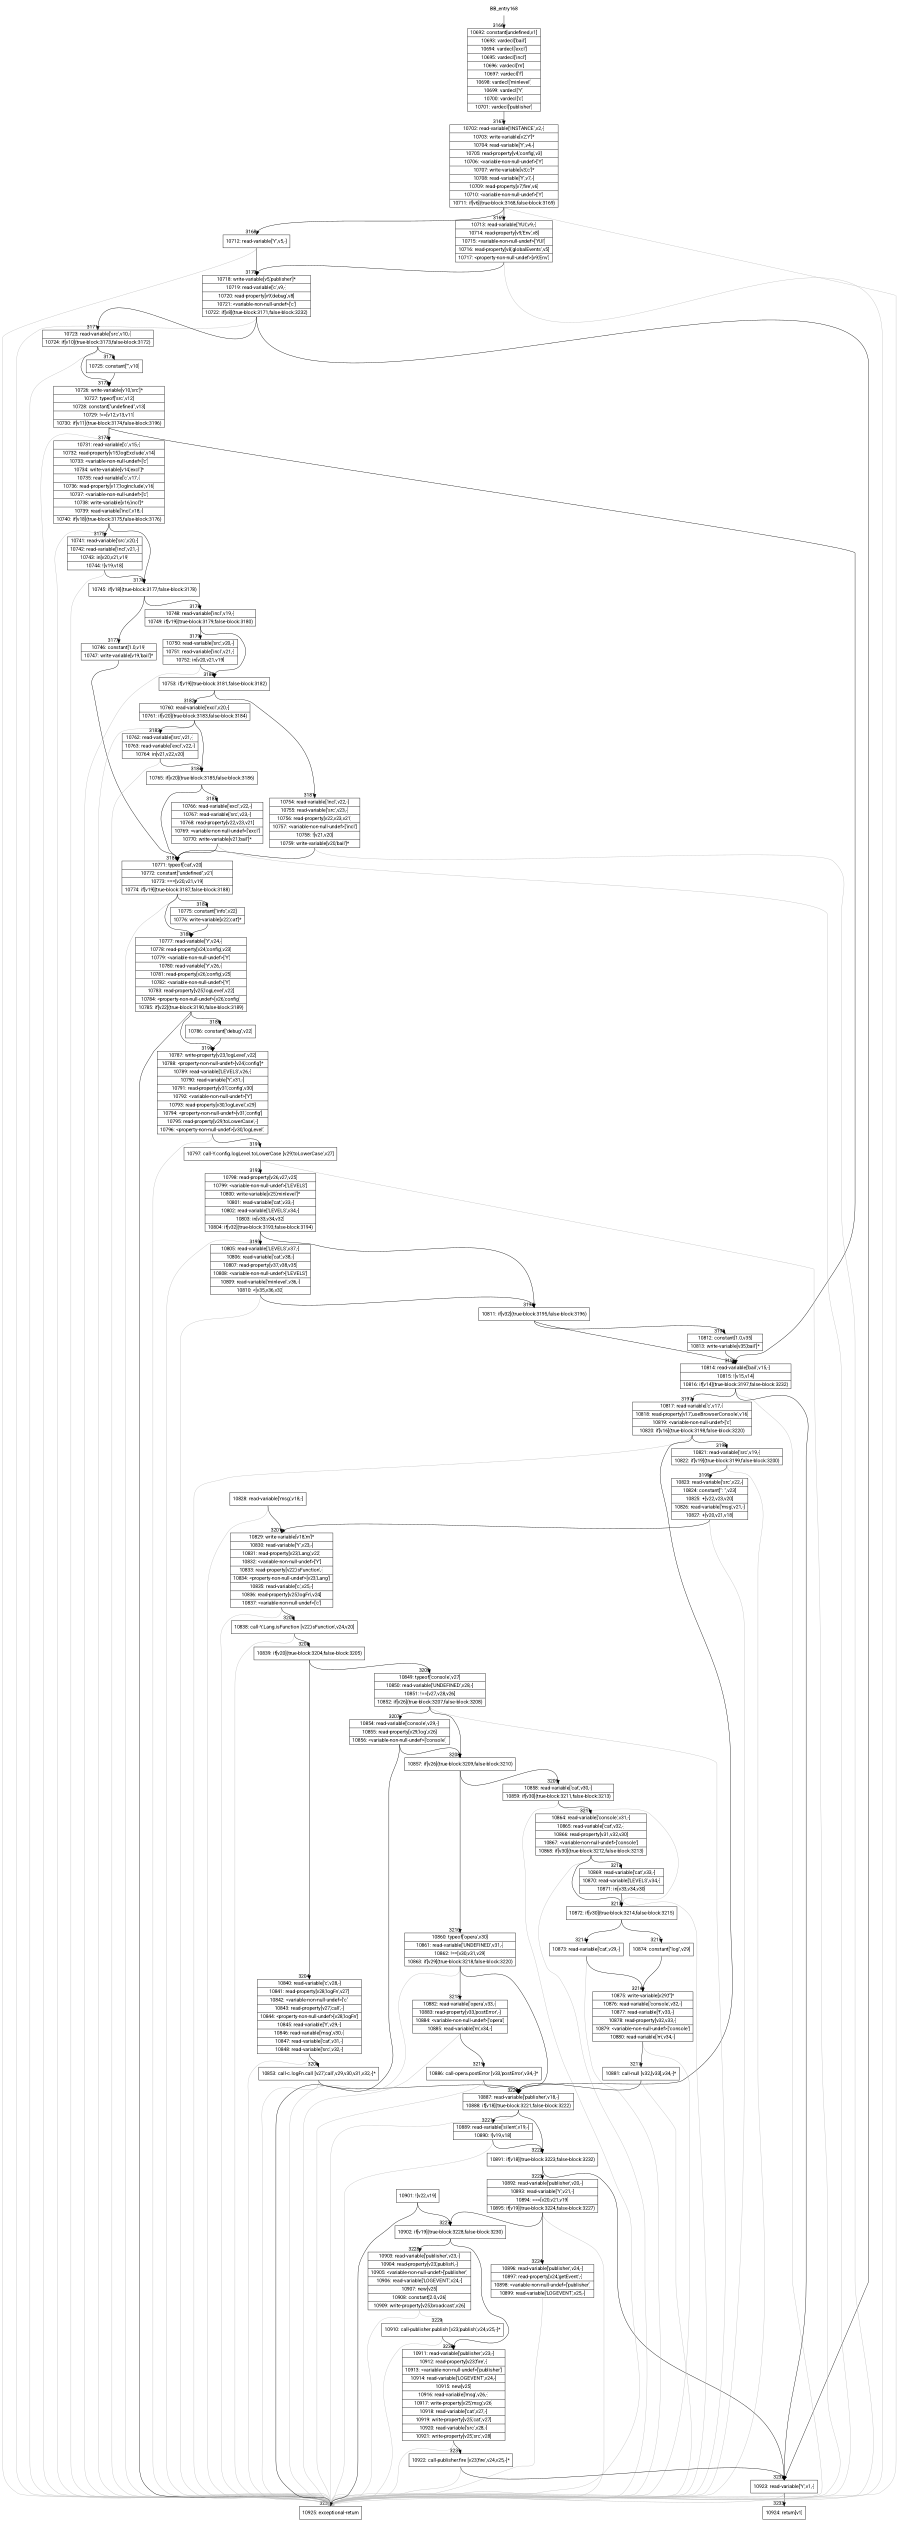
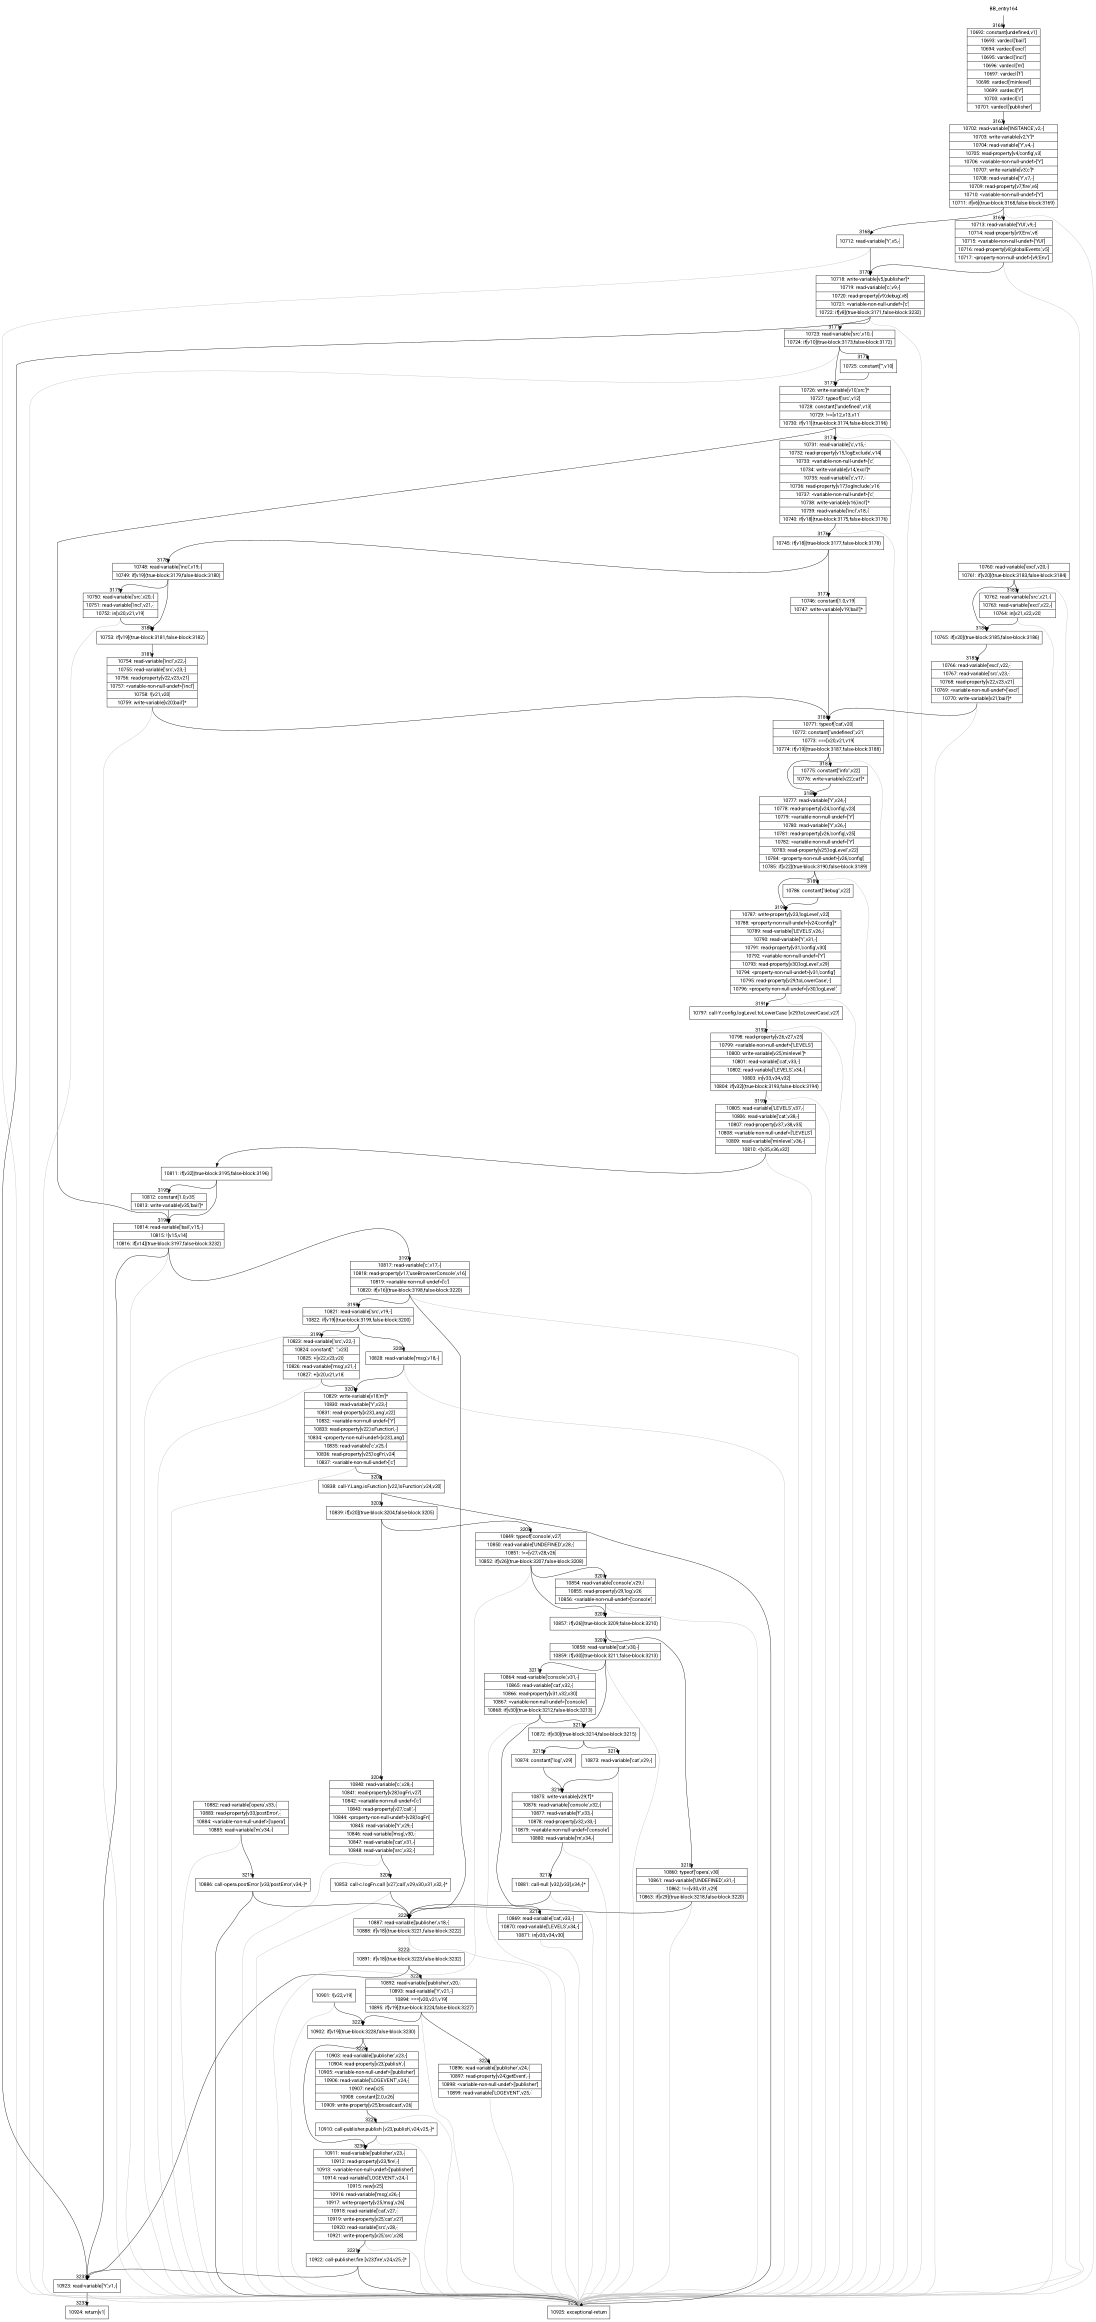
(504, 9) -> (1004, 9)
(105, 553) -> none
(206, 697) -> none
(163, 809) -> none
(411, 1250) -> none
none -> (379, 1338)
(665, 1830) -> (605, 1697)
(139, 1834) -> (867, 1699)
(622, 1898) -> none
(460, 1981) -> none
(235, 2086) -> (771, 1833)
(286, 2098) -> (757, 1968)
(537, 2125) -> (409, 1946)
(493, 2132) -> none
(317, 2230) -> (215, 2261)
(429, 2316) -> (371, 2116)
(358, 2346) -> (297, 2270)
(412, 2491) -> (404, 2291)
